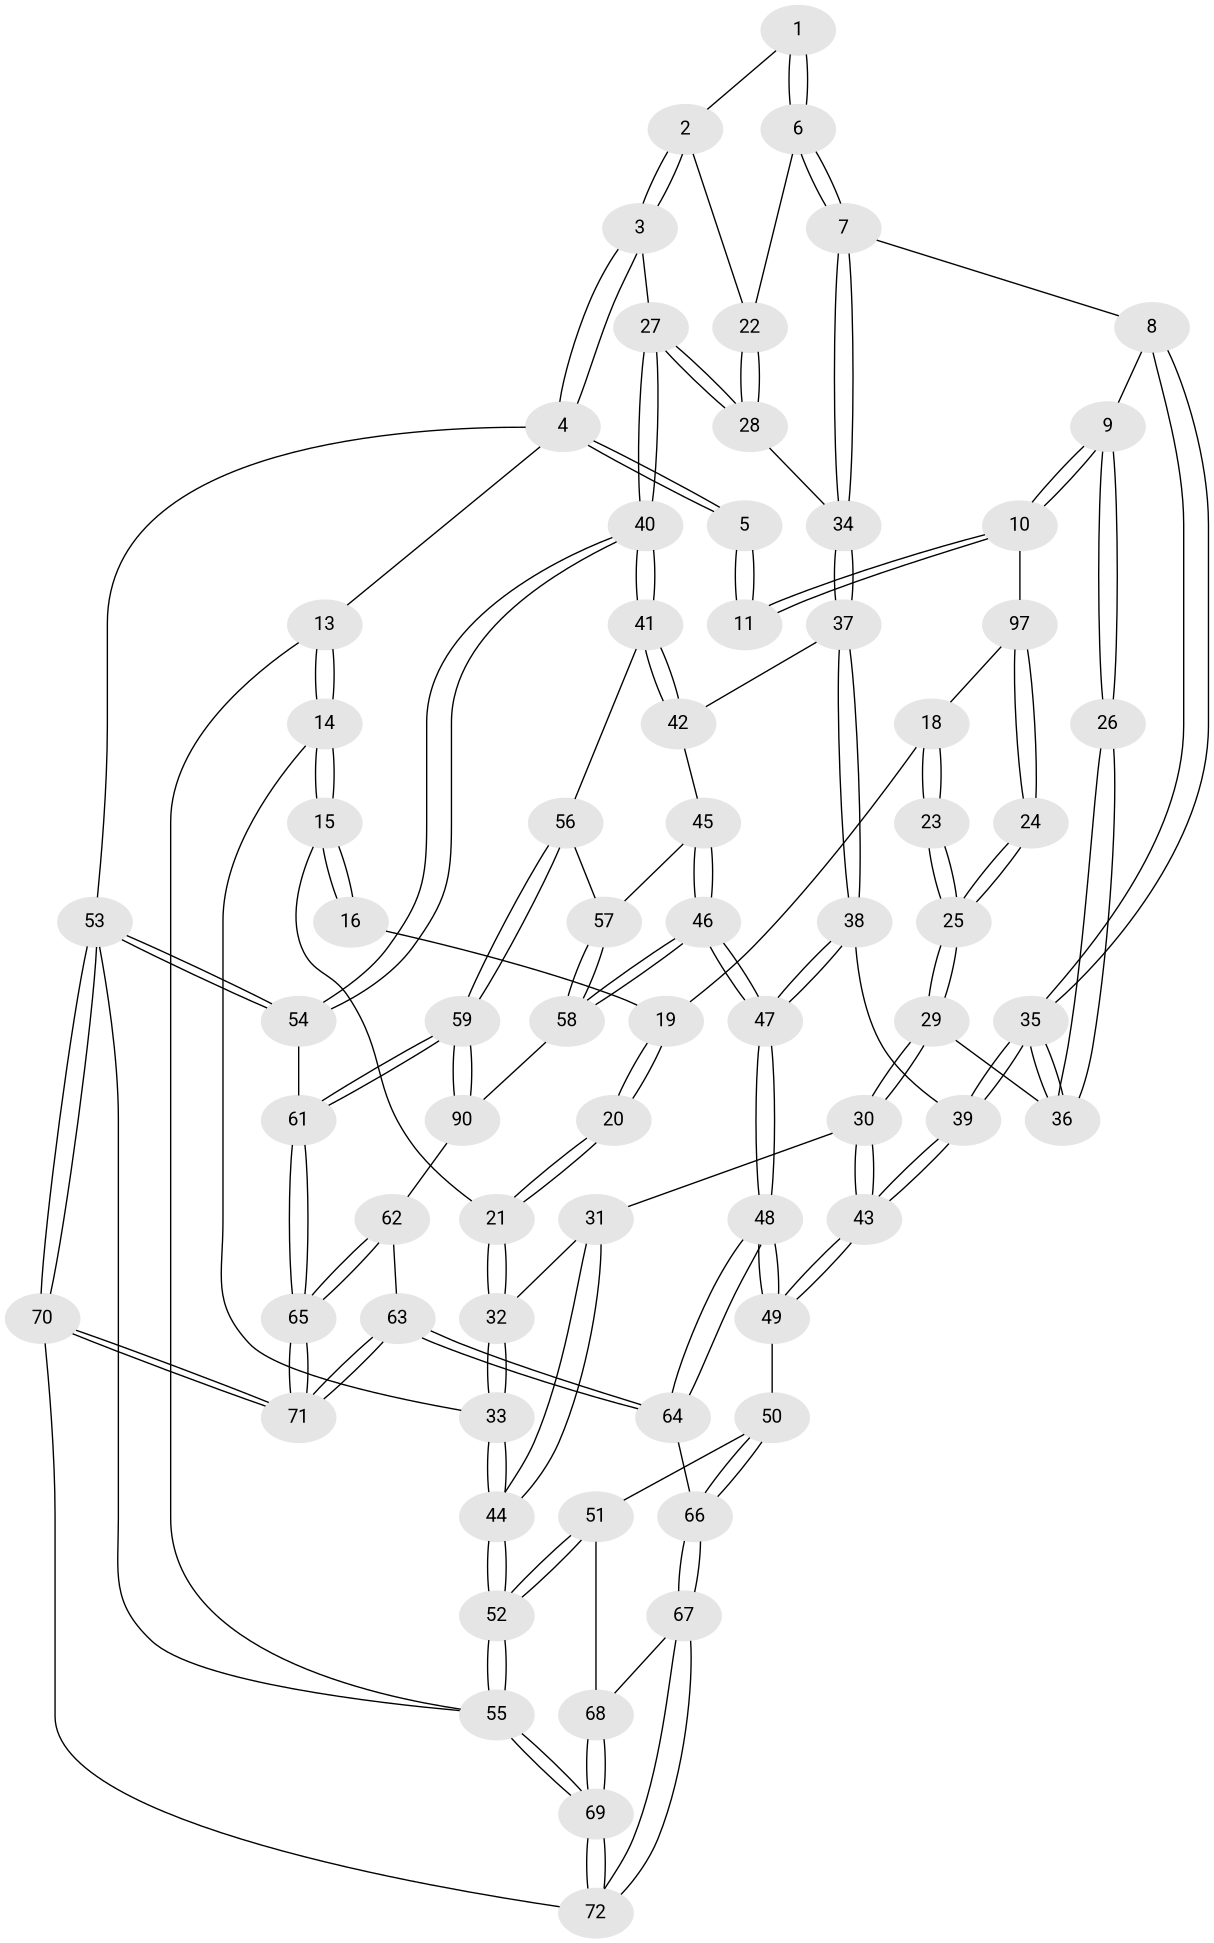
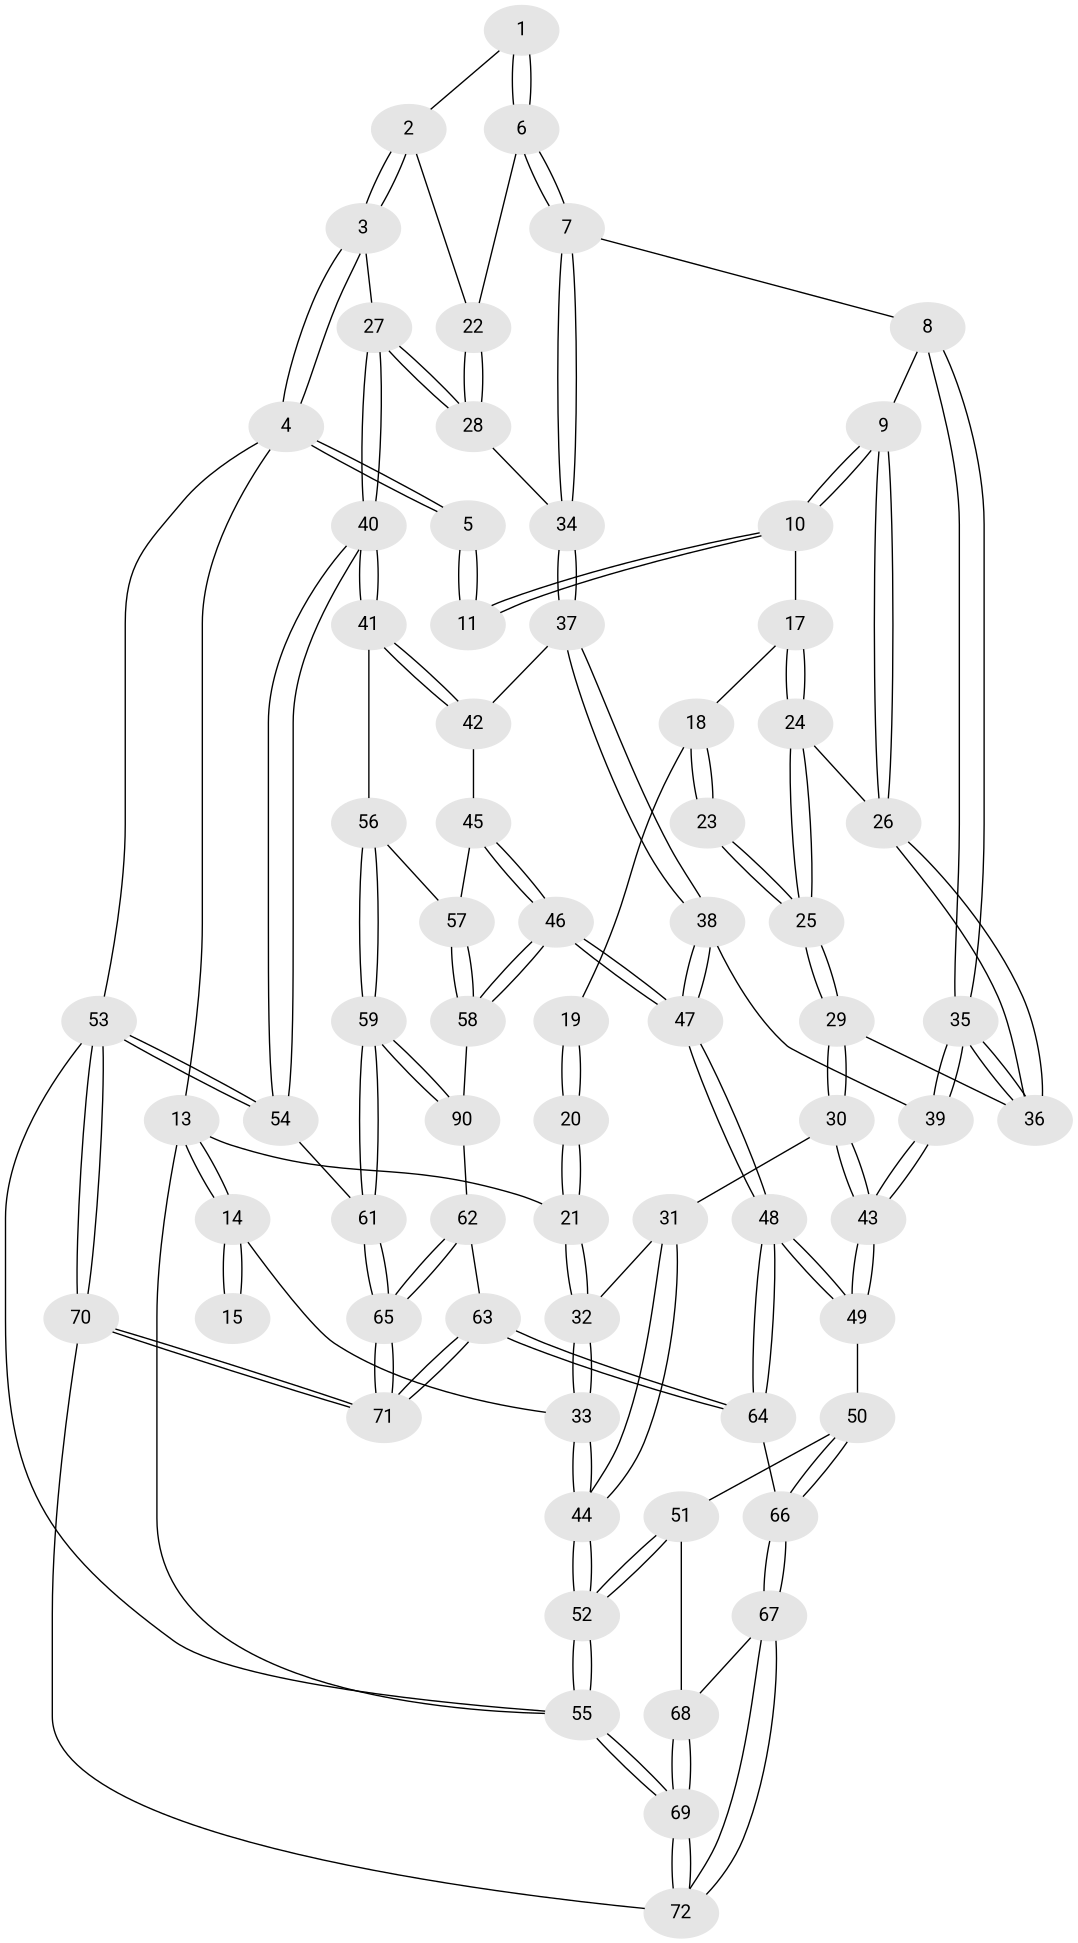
(1020, 625) -> (796, 625)
none -> (840, 774)
(351, 922) -> none
(365, 1028) -> (393, 1172)
